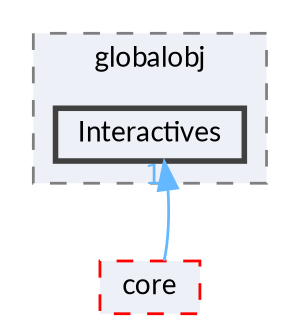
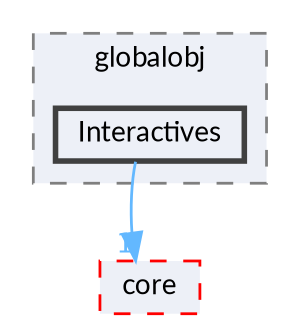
(168, 225) -> (131, 201)
